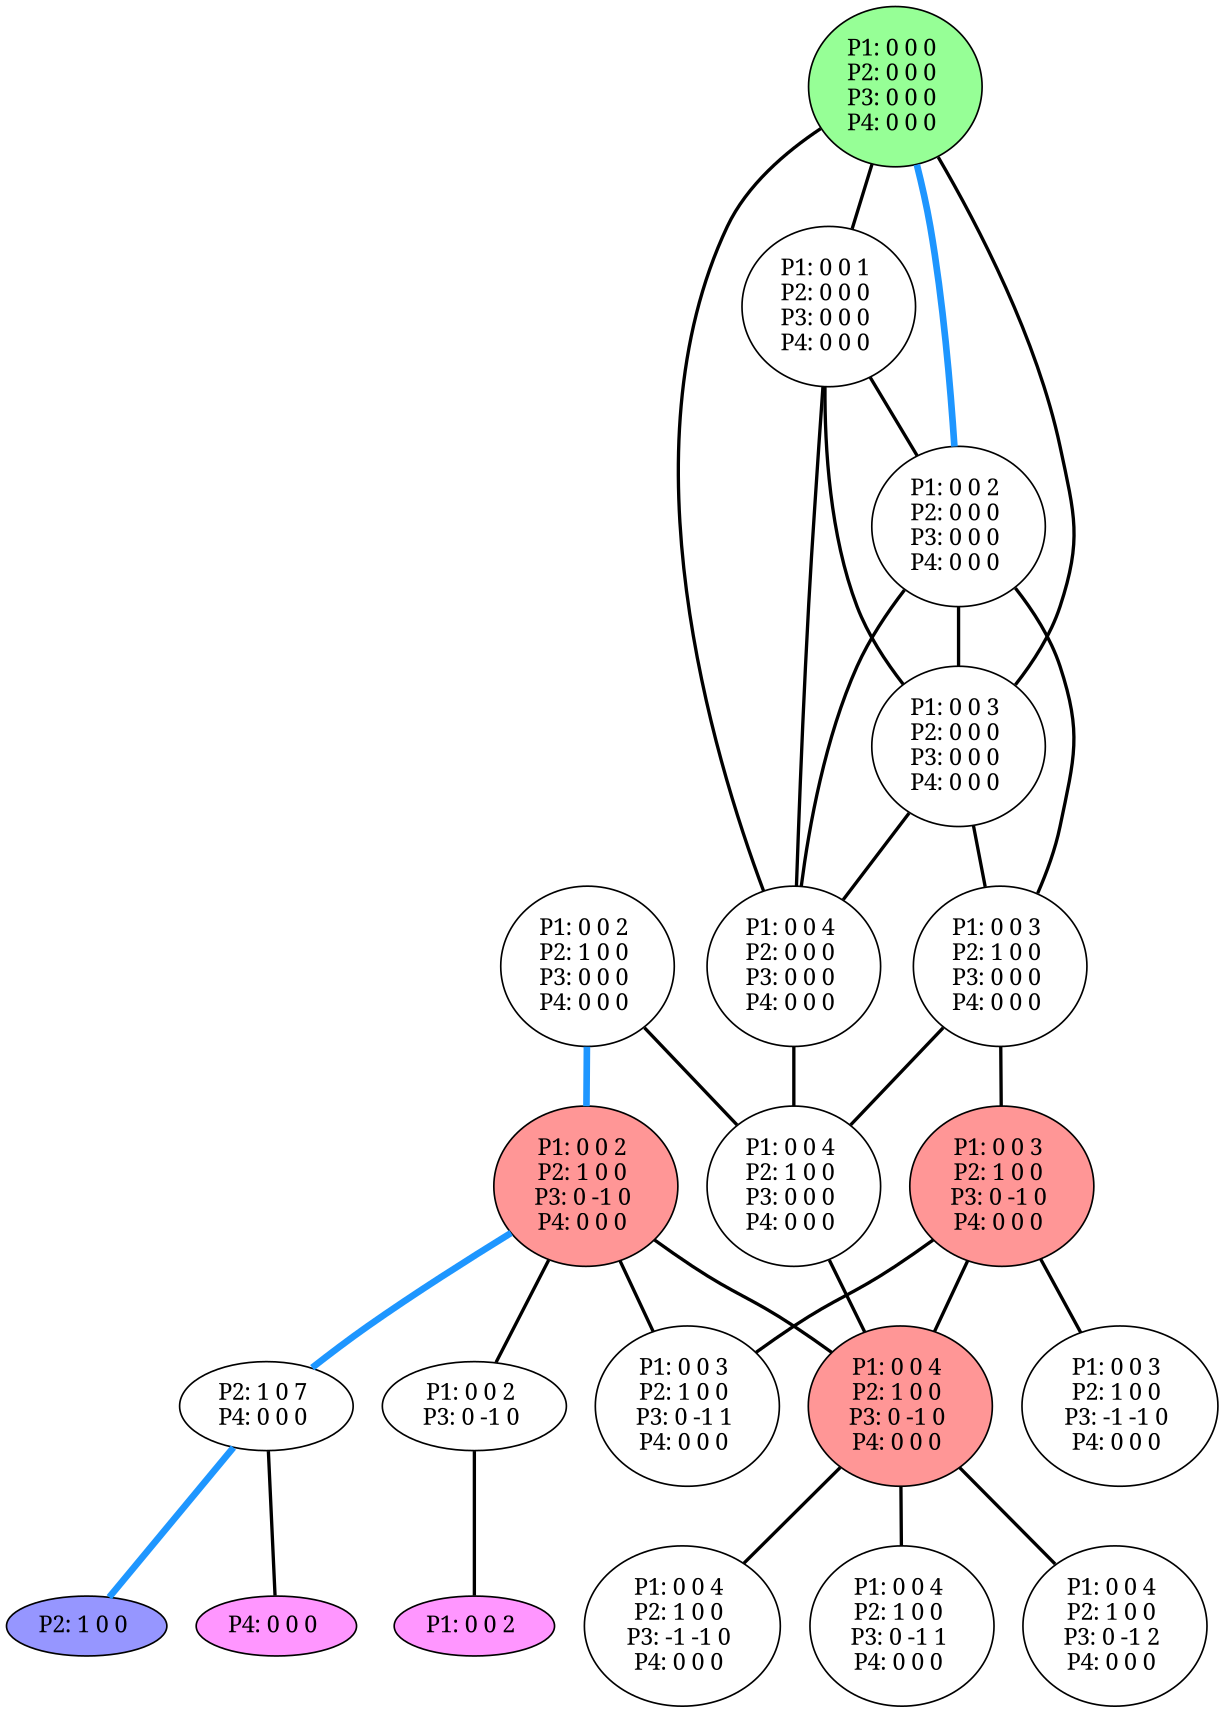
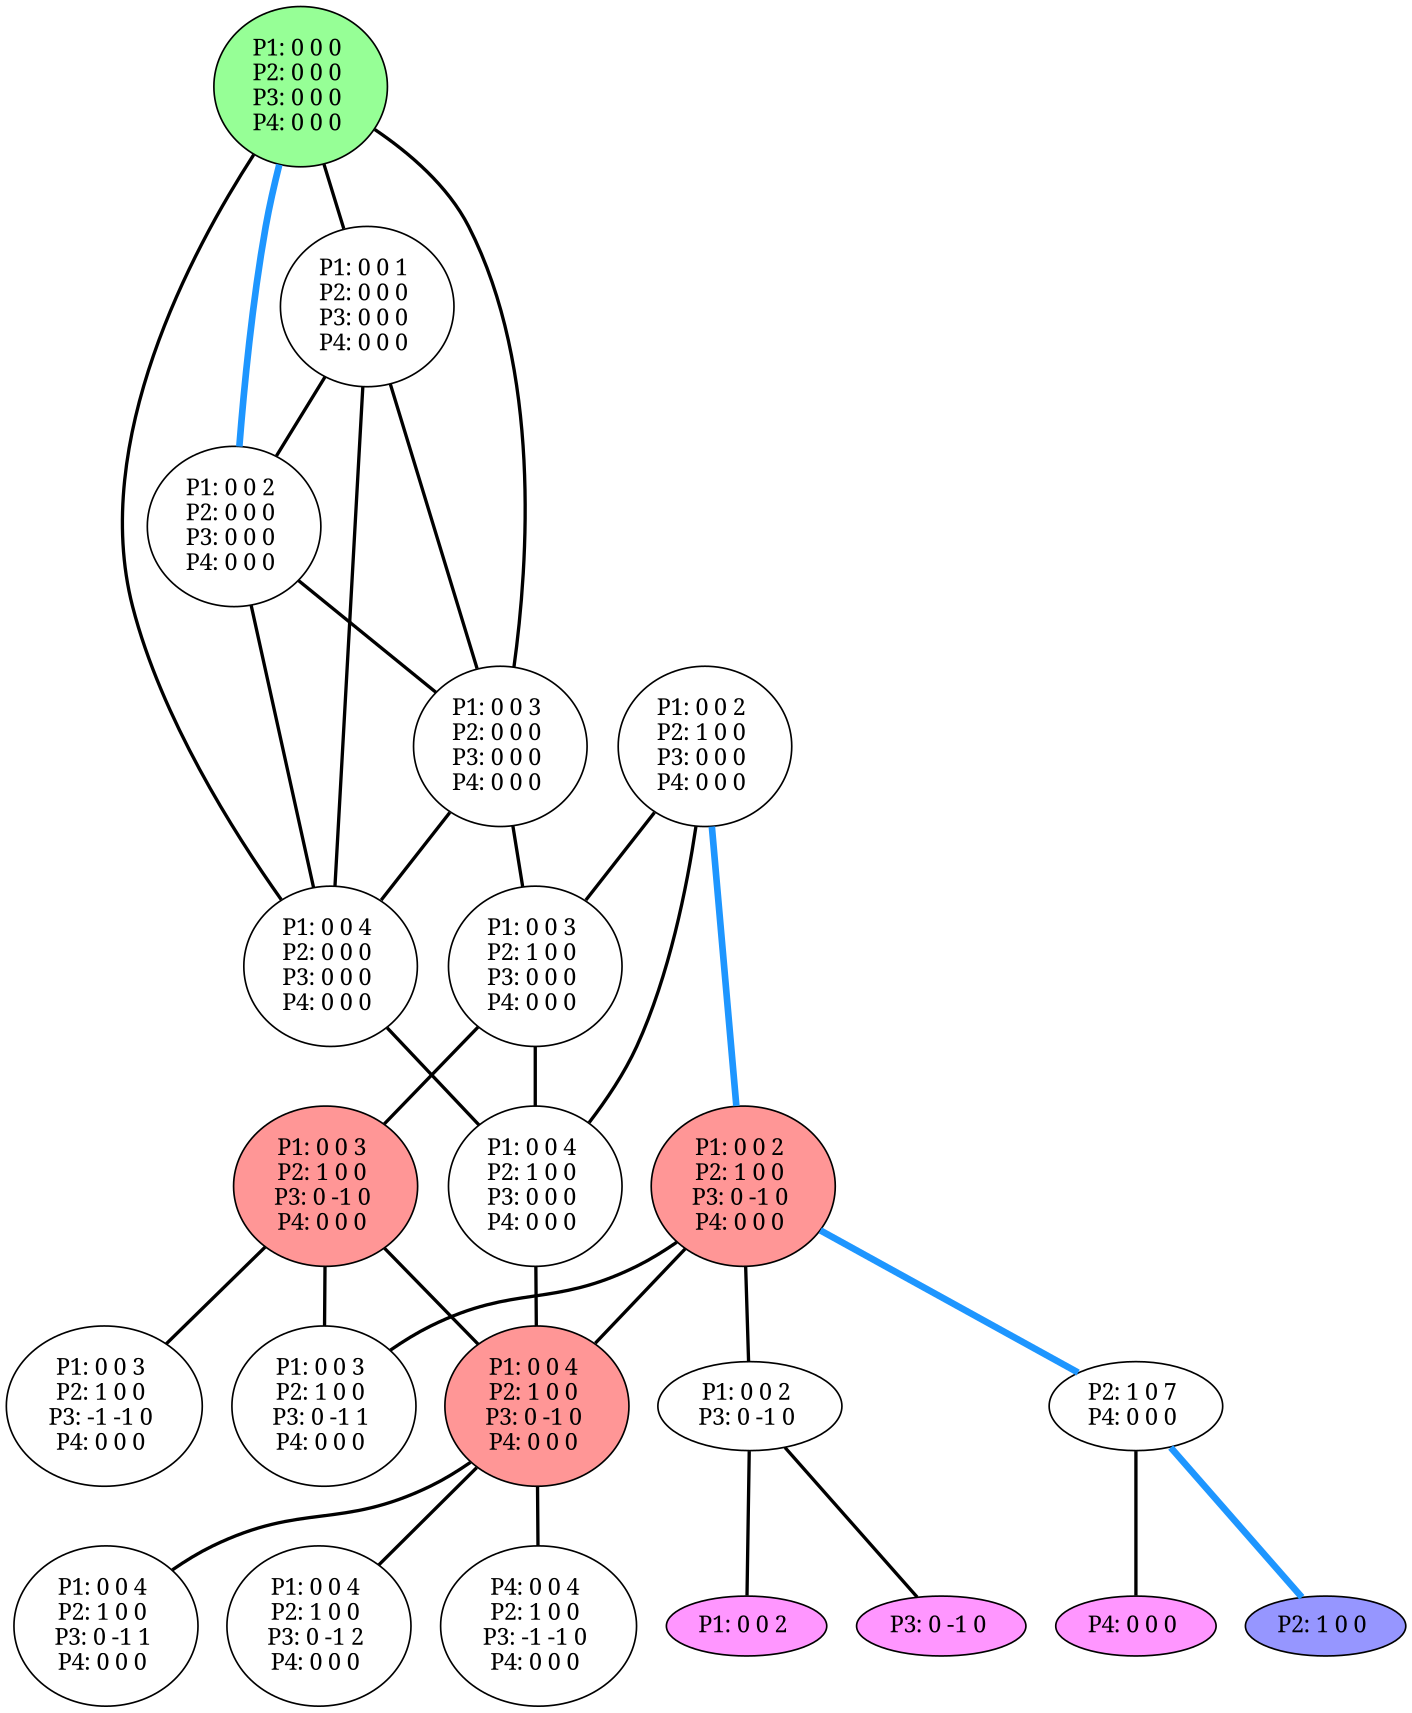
(1074, 736) -> (620, 856)
(682, 1626) -> (539, 1626)
none -> (941, 1626)
